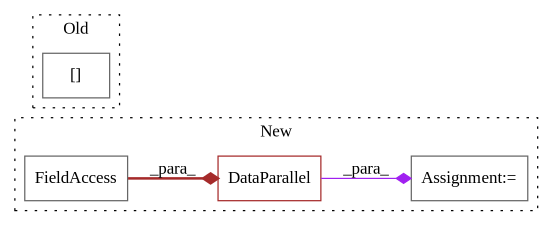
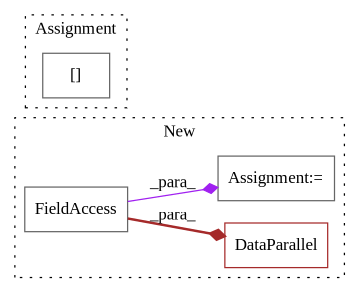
(76, 29) -> (76, 29)
(358, 178) -> (165, 196)
